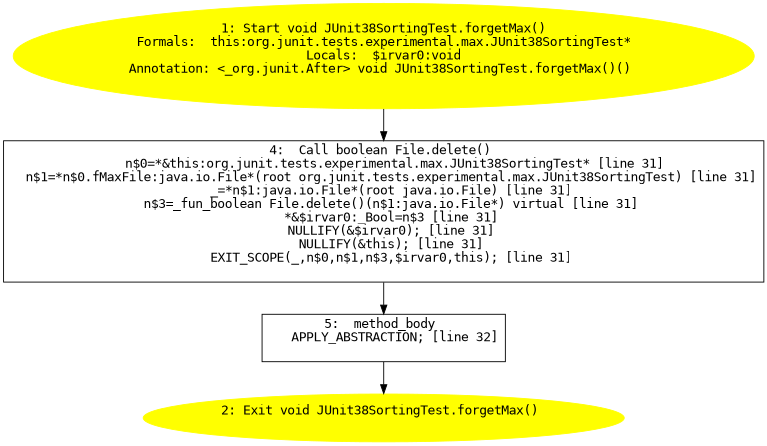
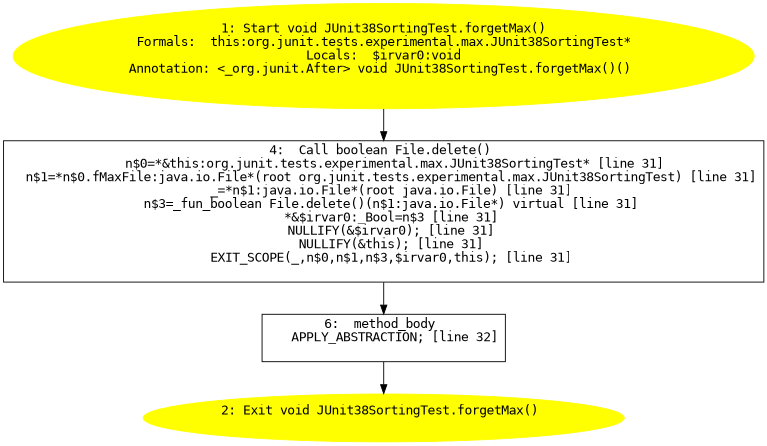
(384, 338) -> (384, 338)
